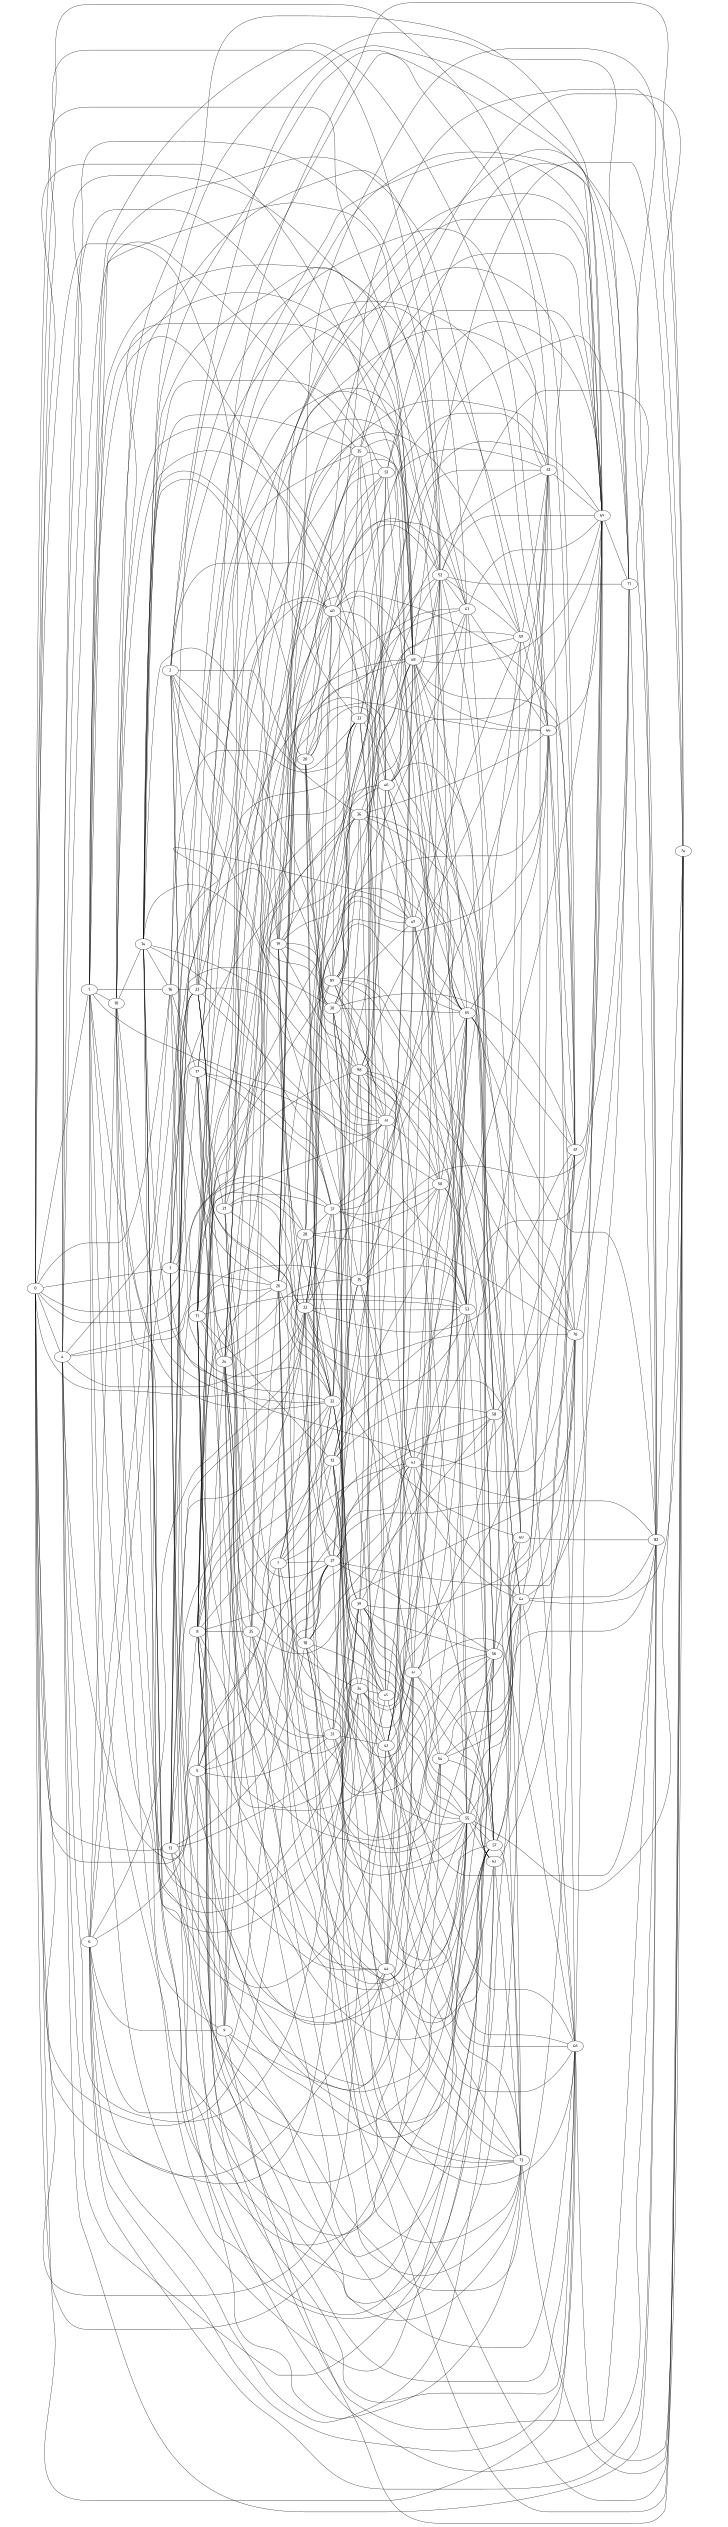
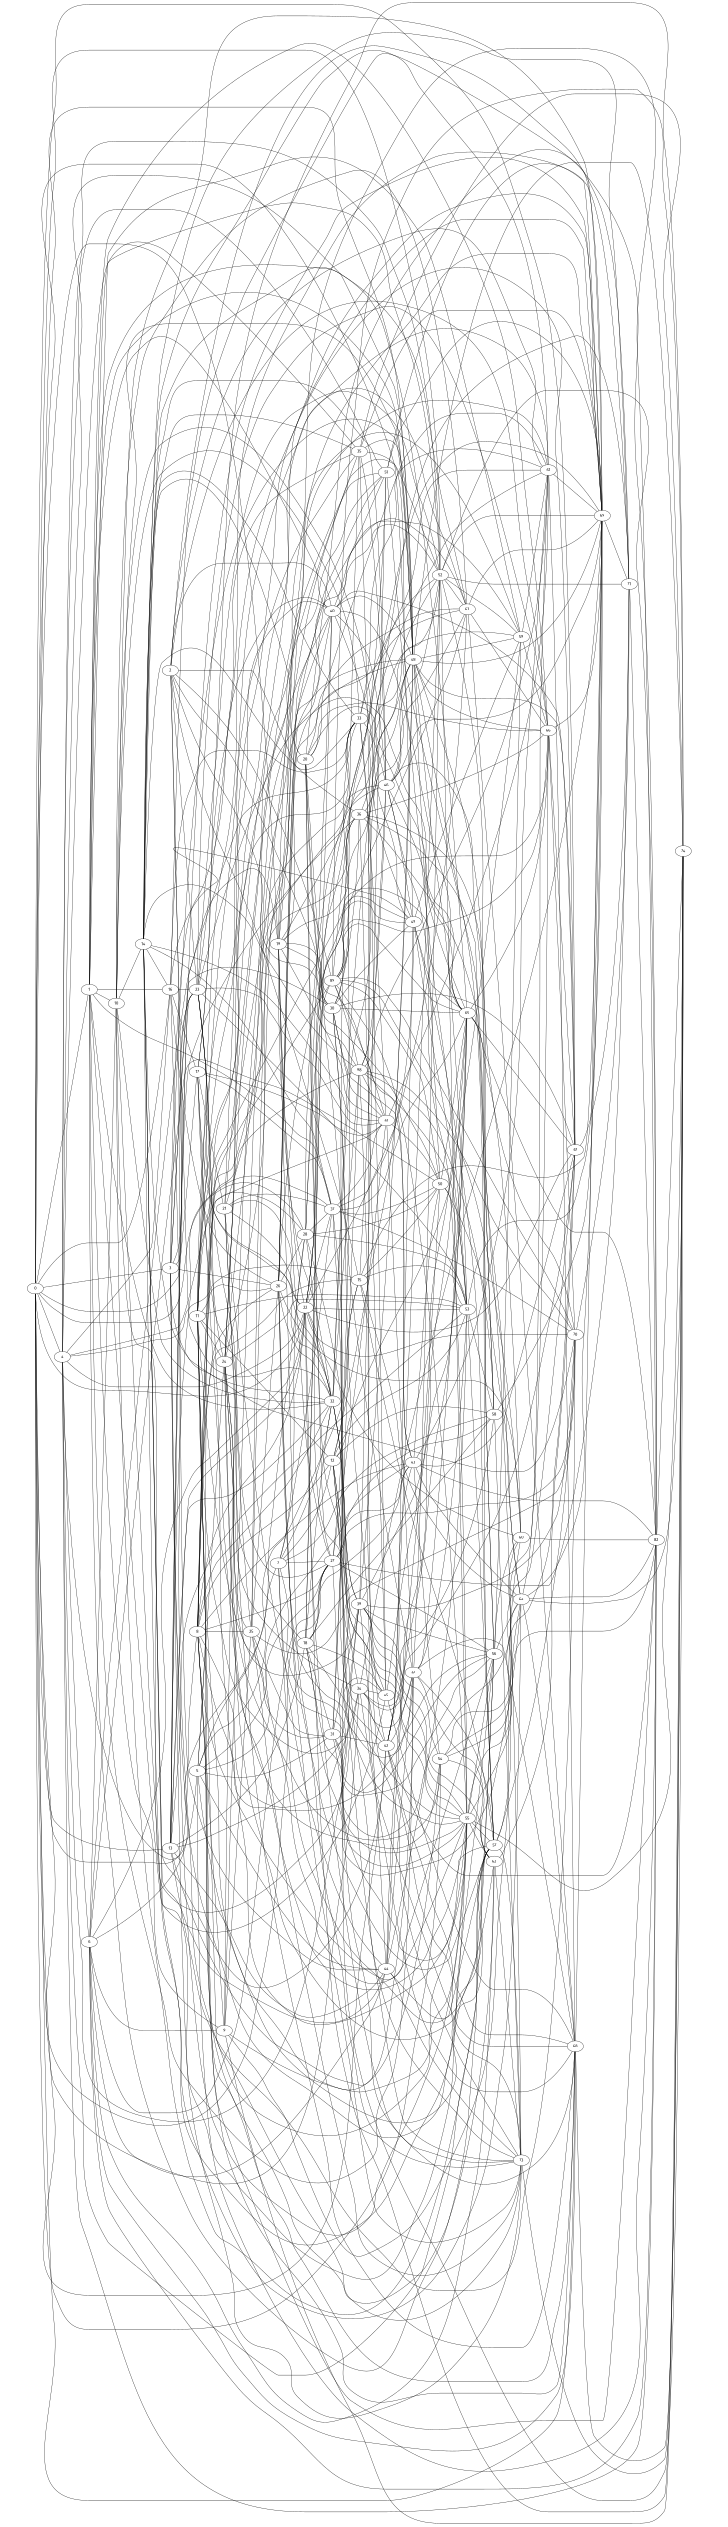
(153, 1546) -> (217, 1517)
